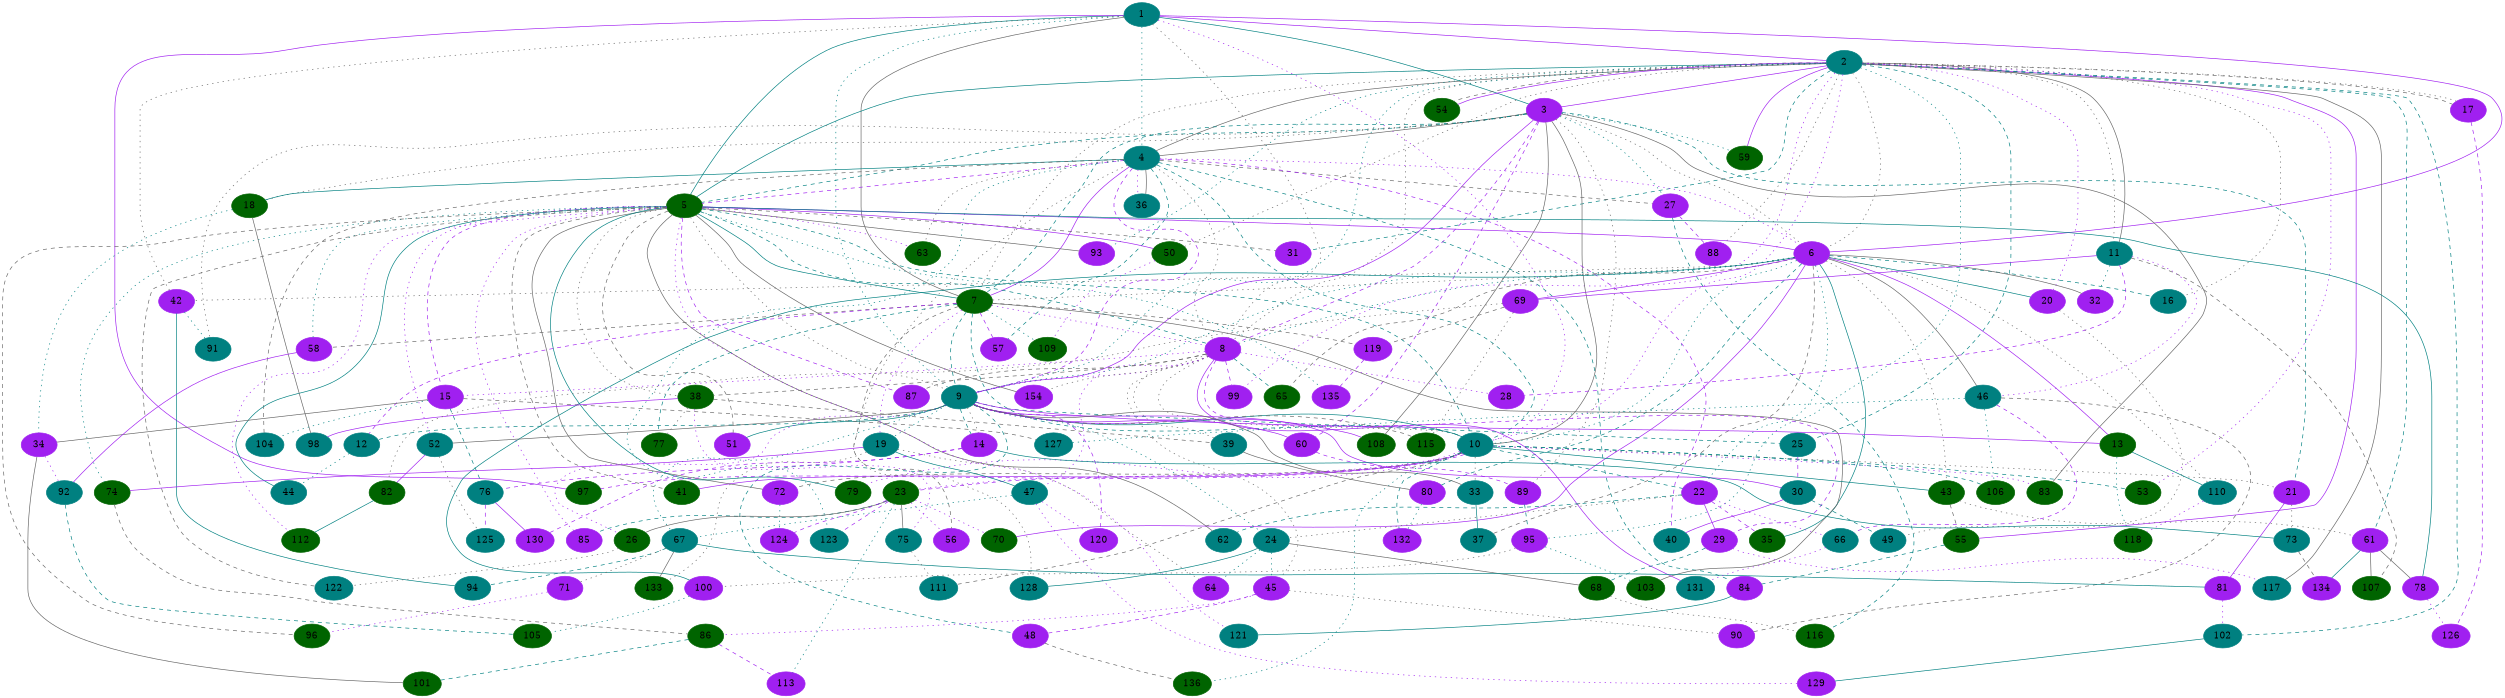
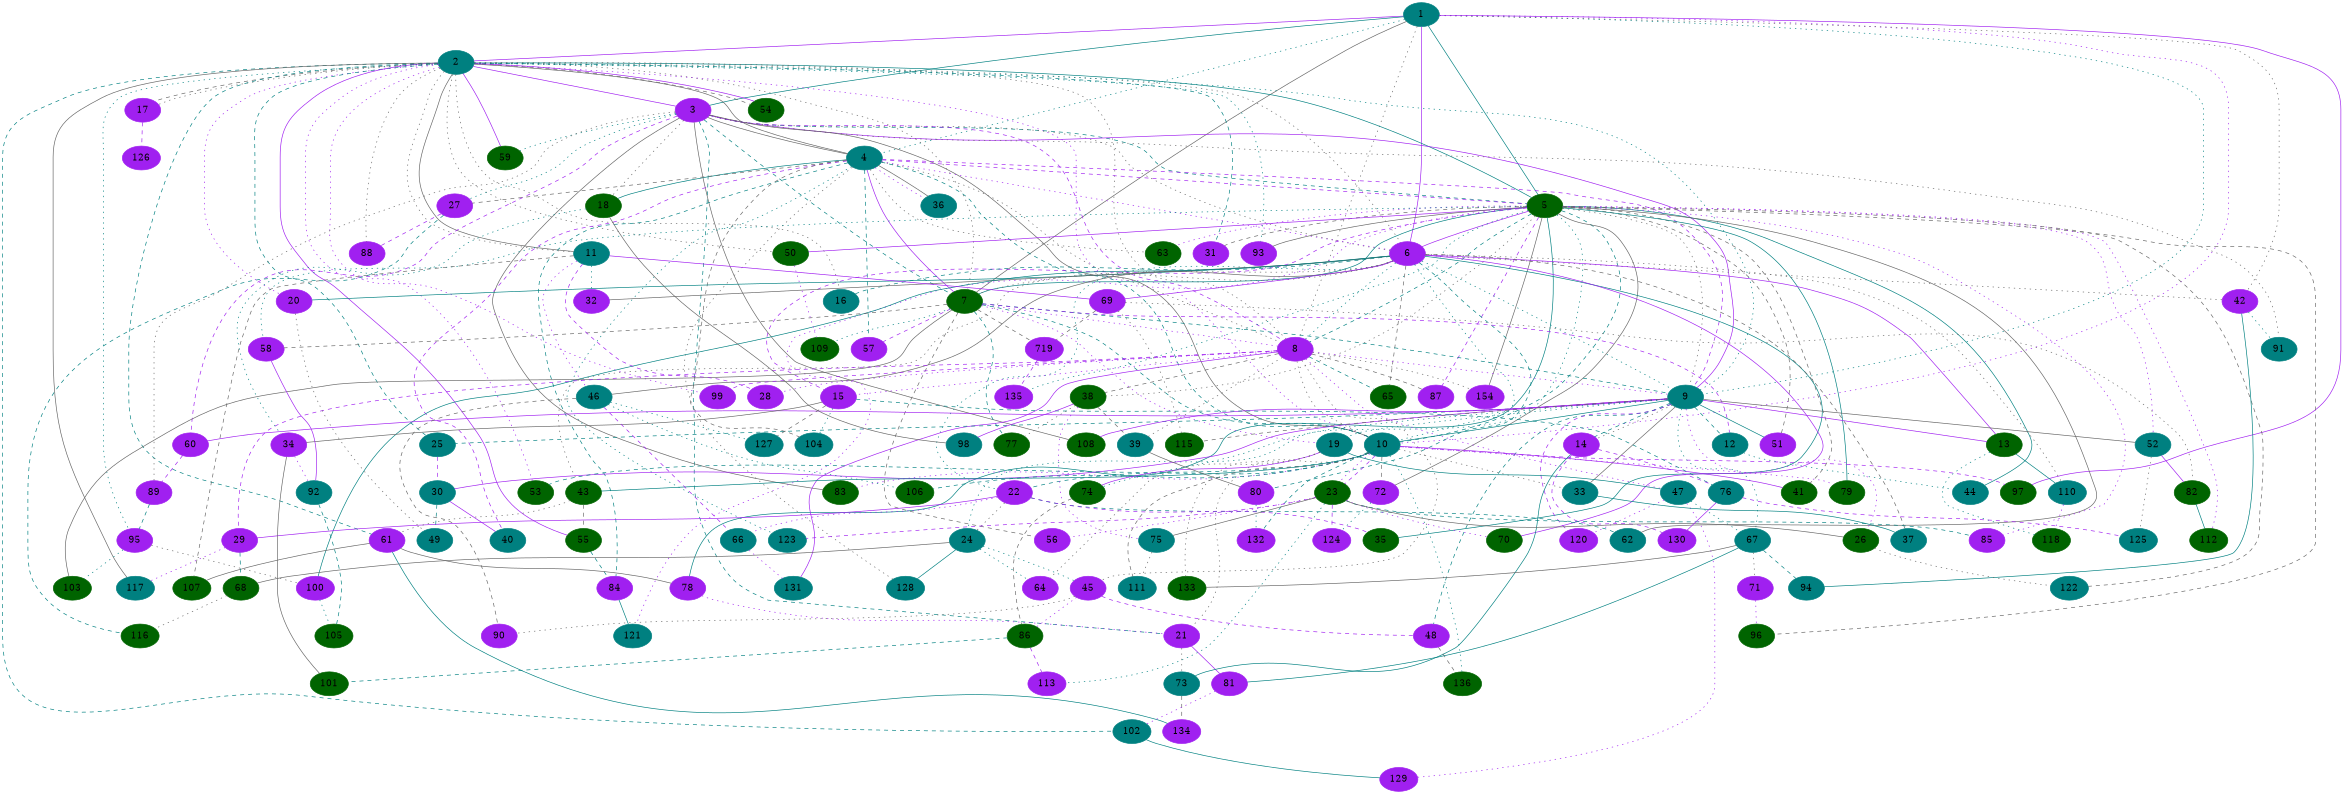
(1373, 349) -> (1044, 349)
(2436, 612) -> (932, 620)
